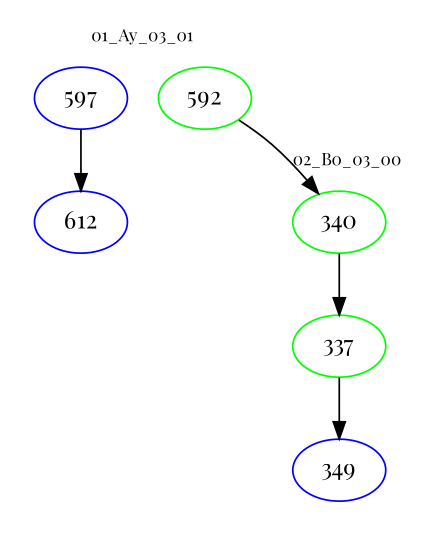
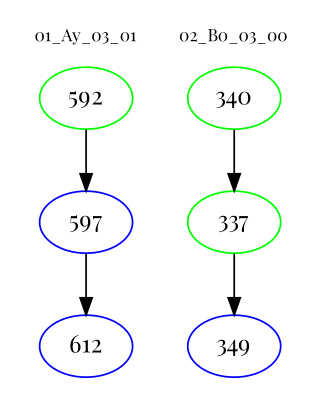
(290, 162) -> (86, 152)
